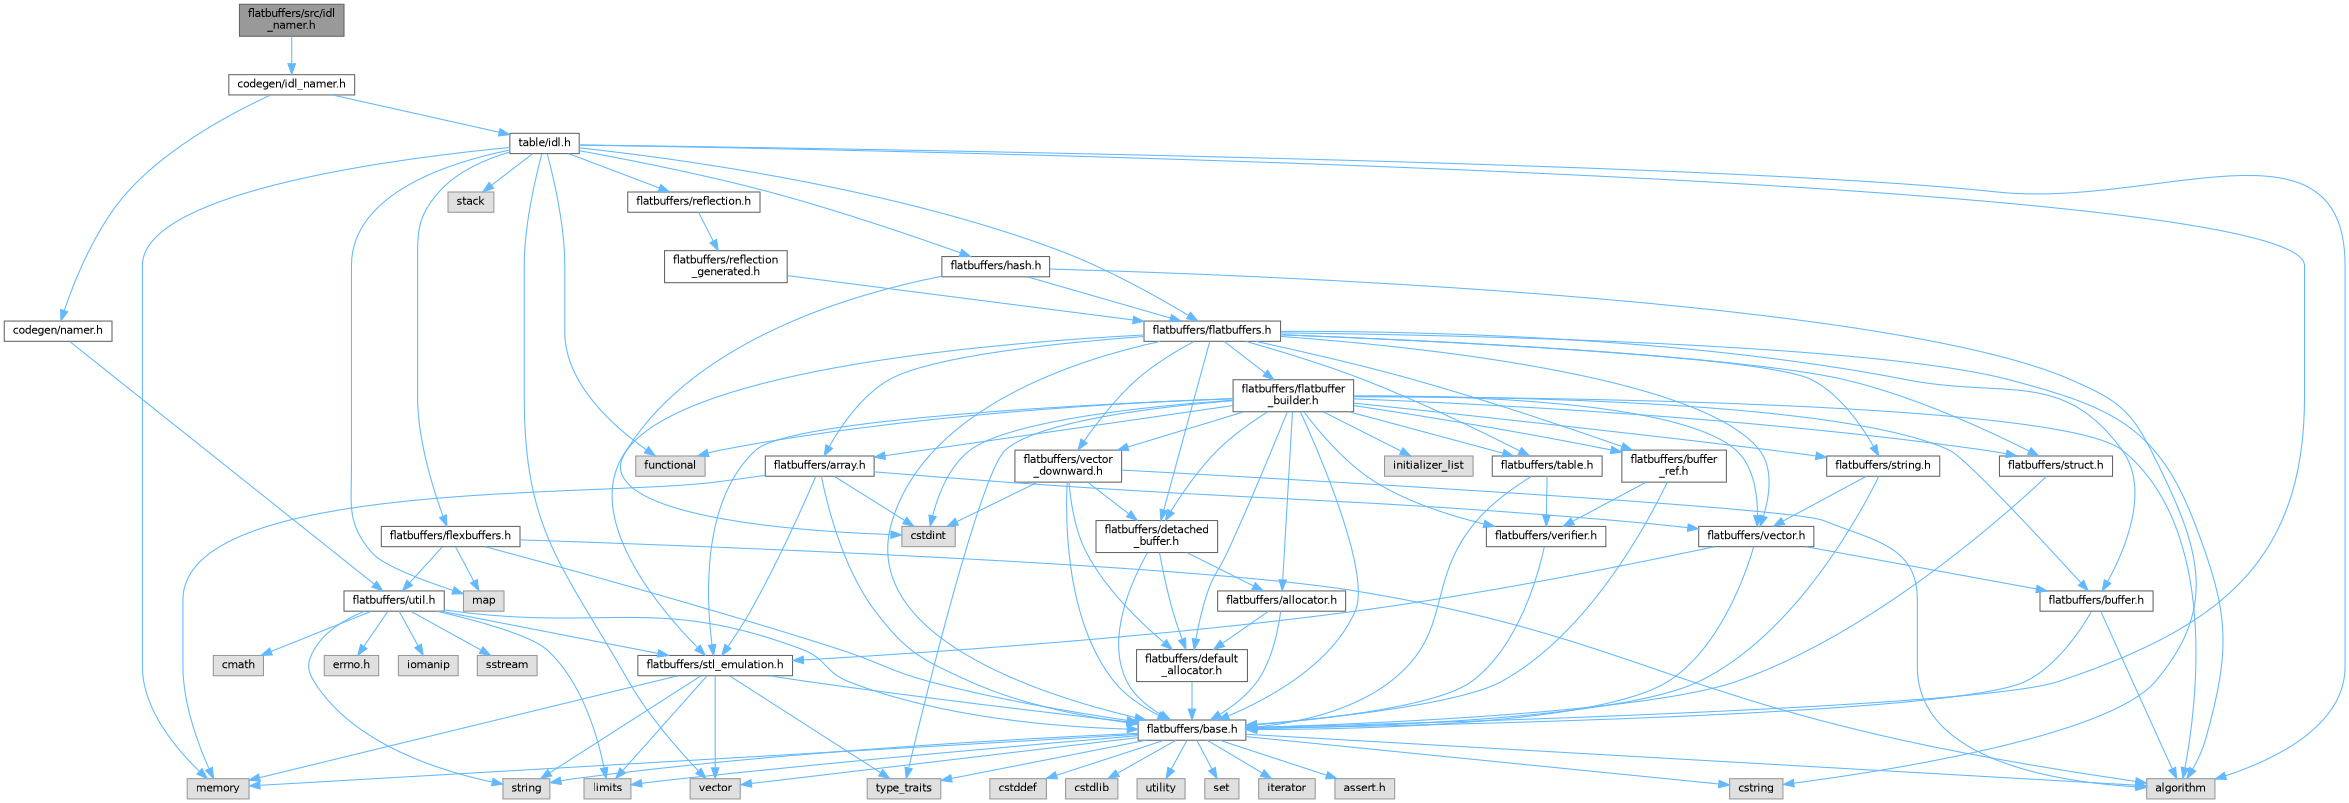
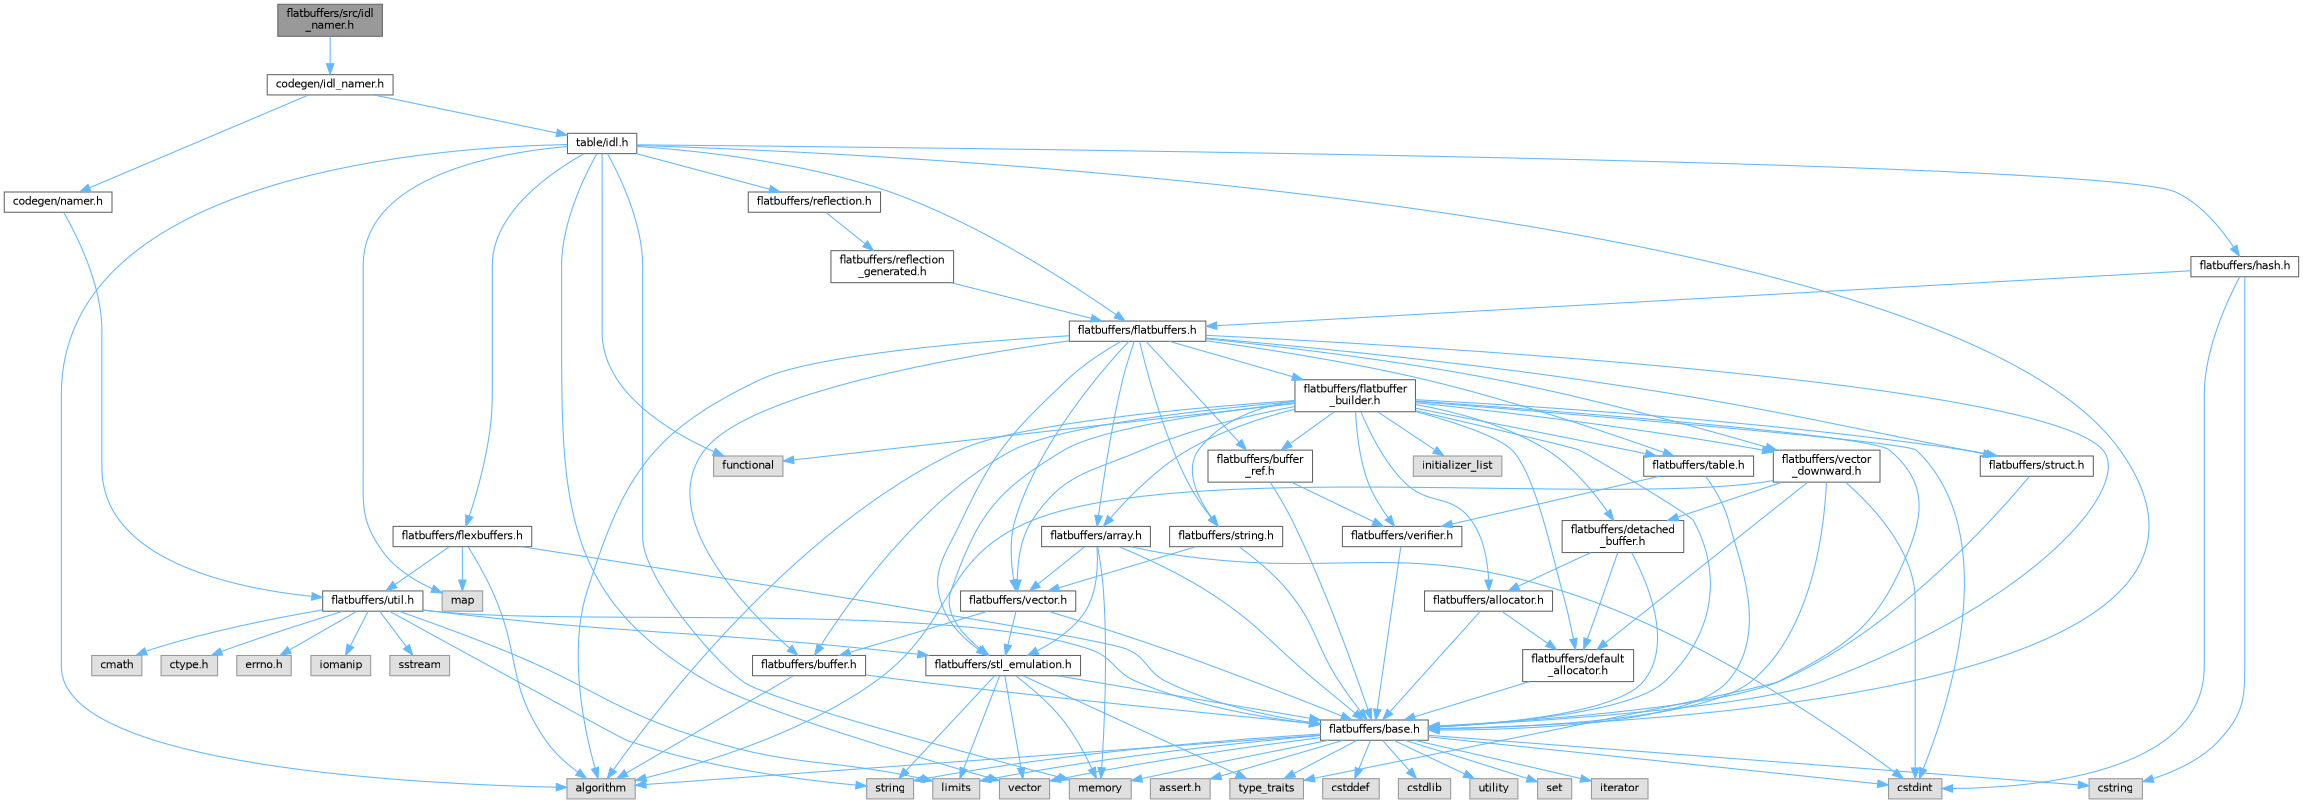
(471, 202) -> none
(1188, 422) -> none
none -> (189, 666)
none -> (1653, 760)
